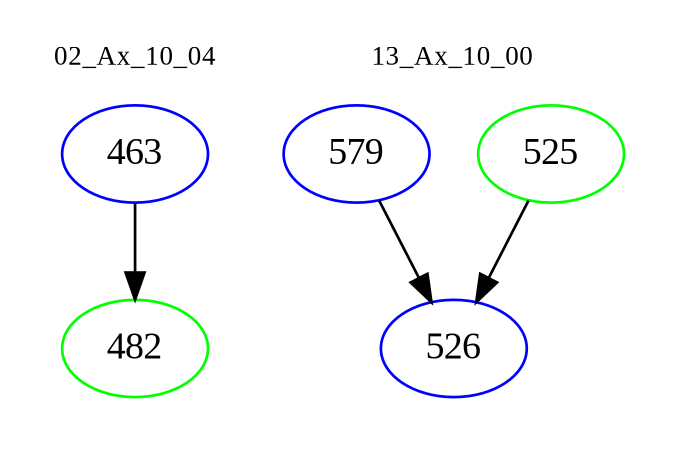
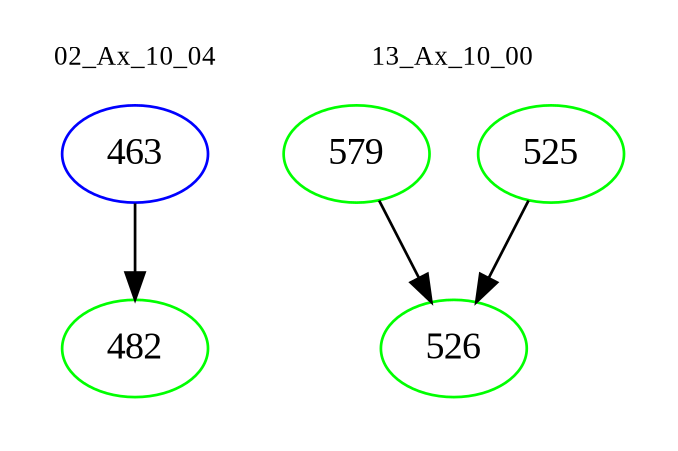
(357, 154) -> (357, 154)
(454, 348) -> (454, 348)
